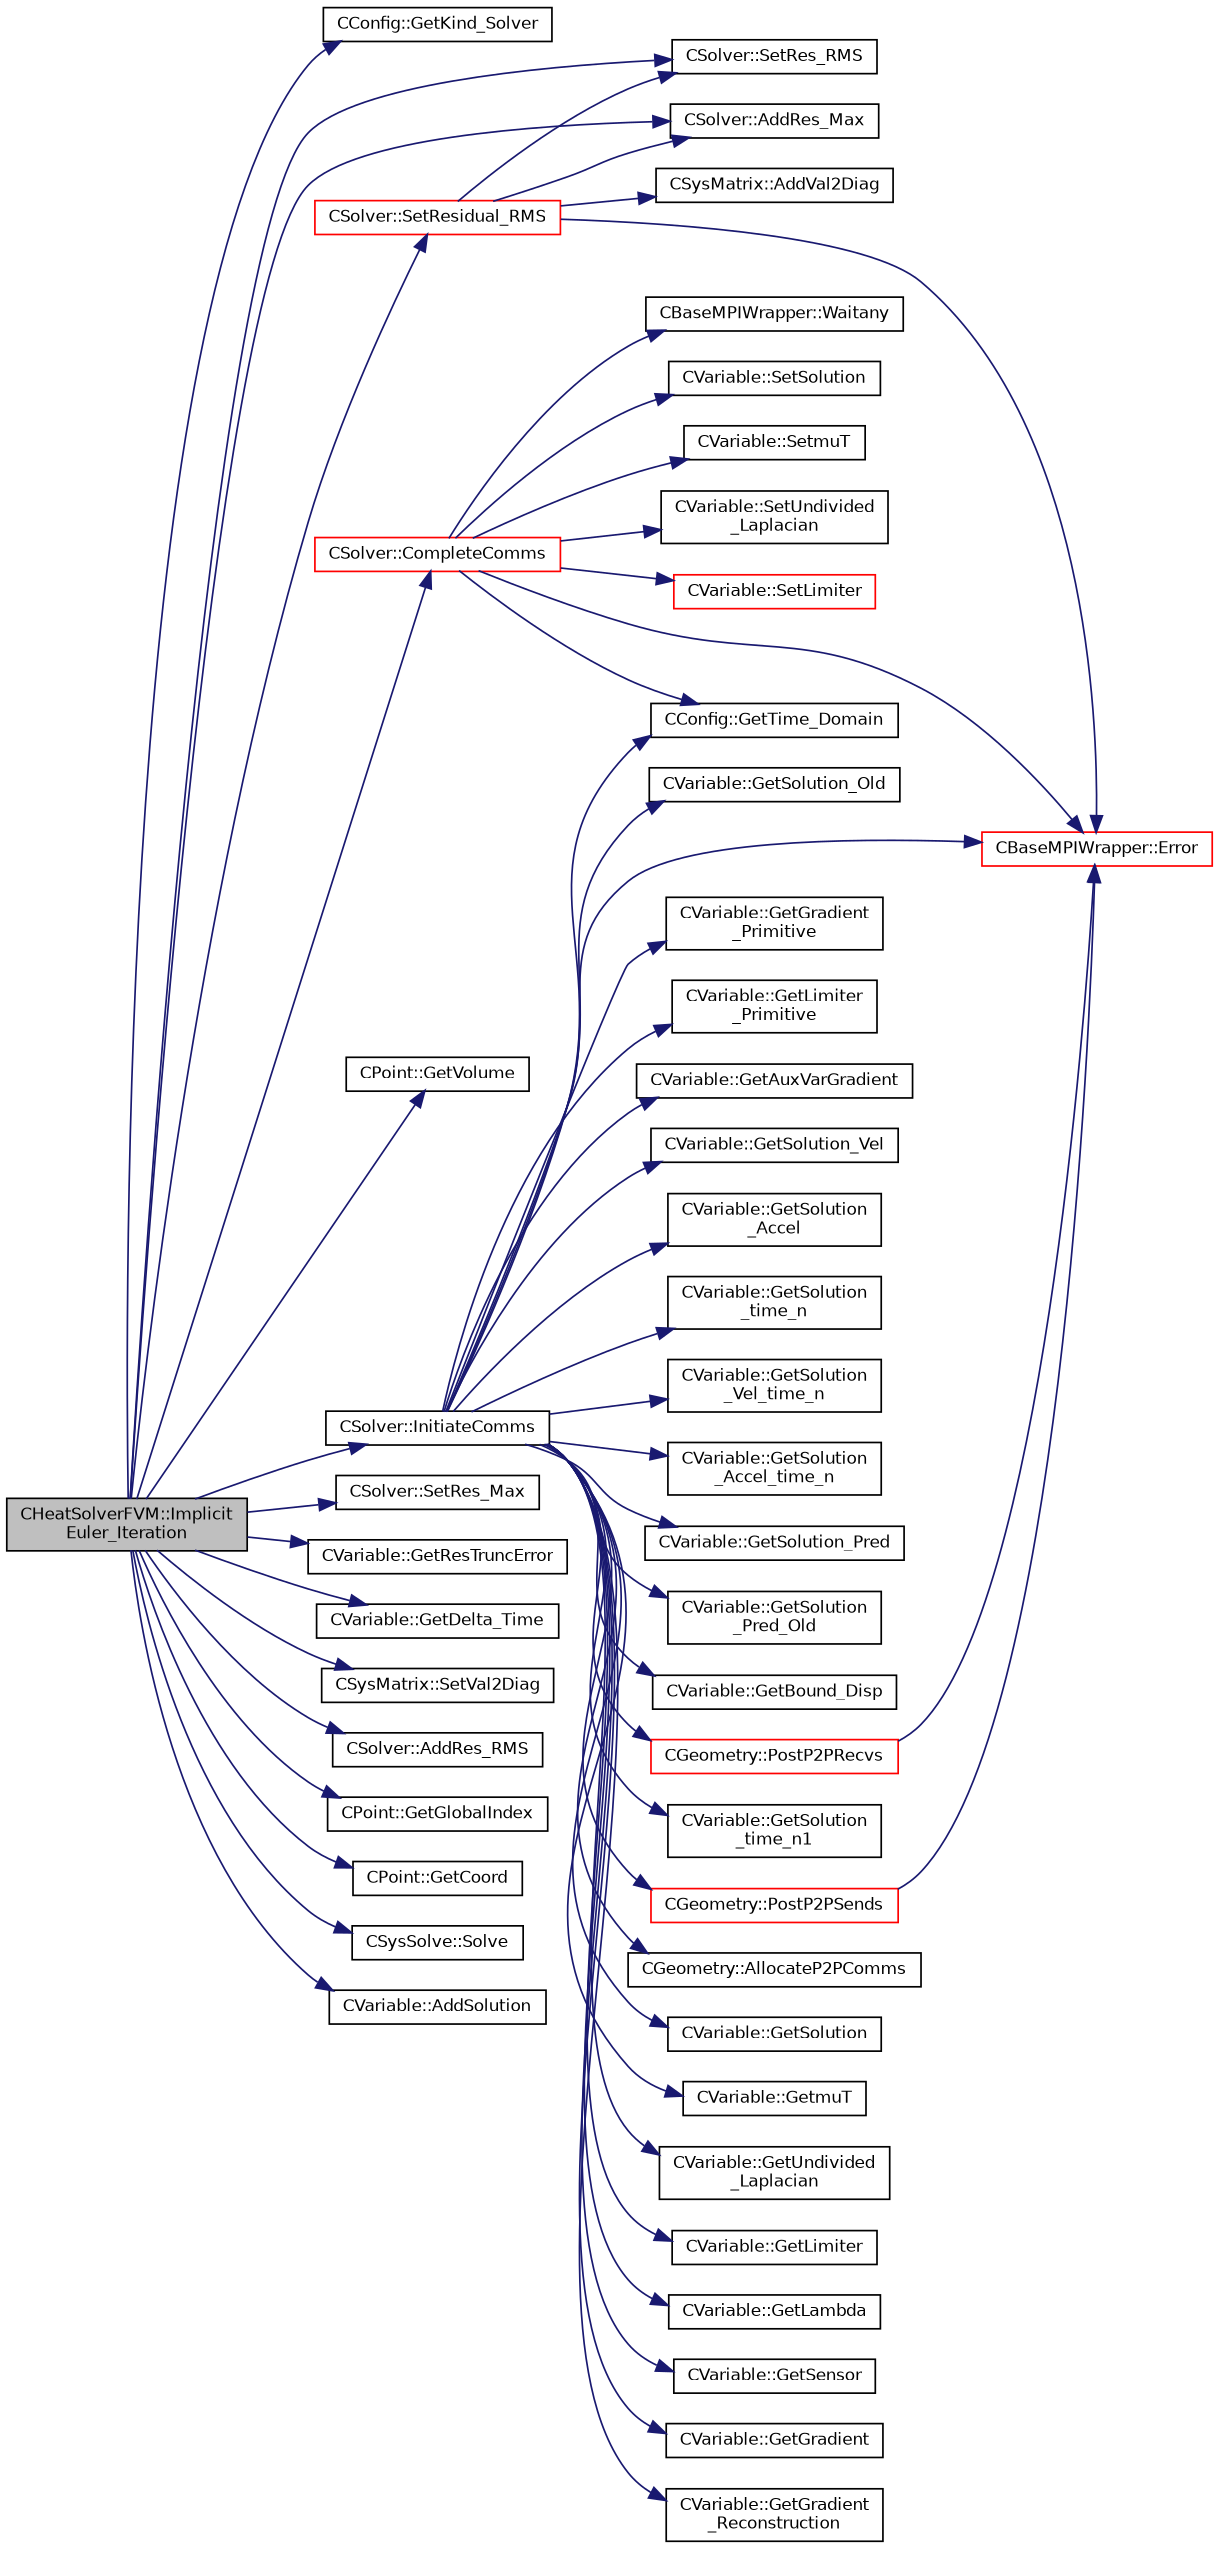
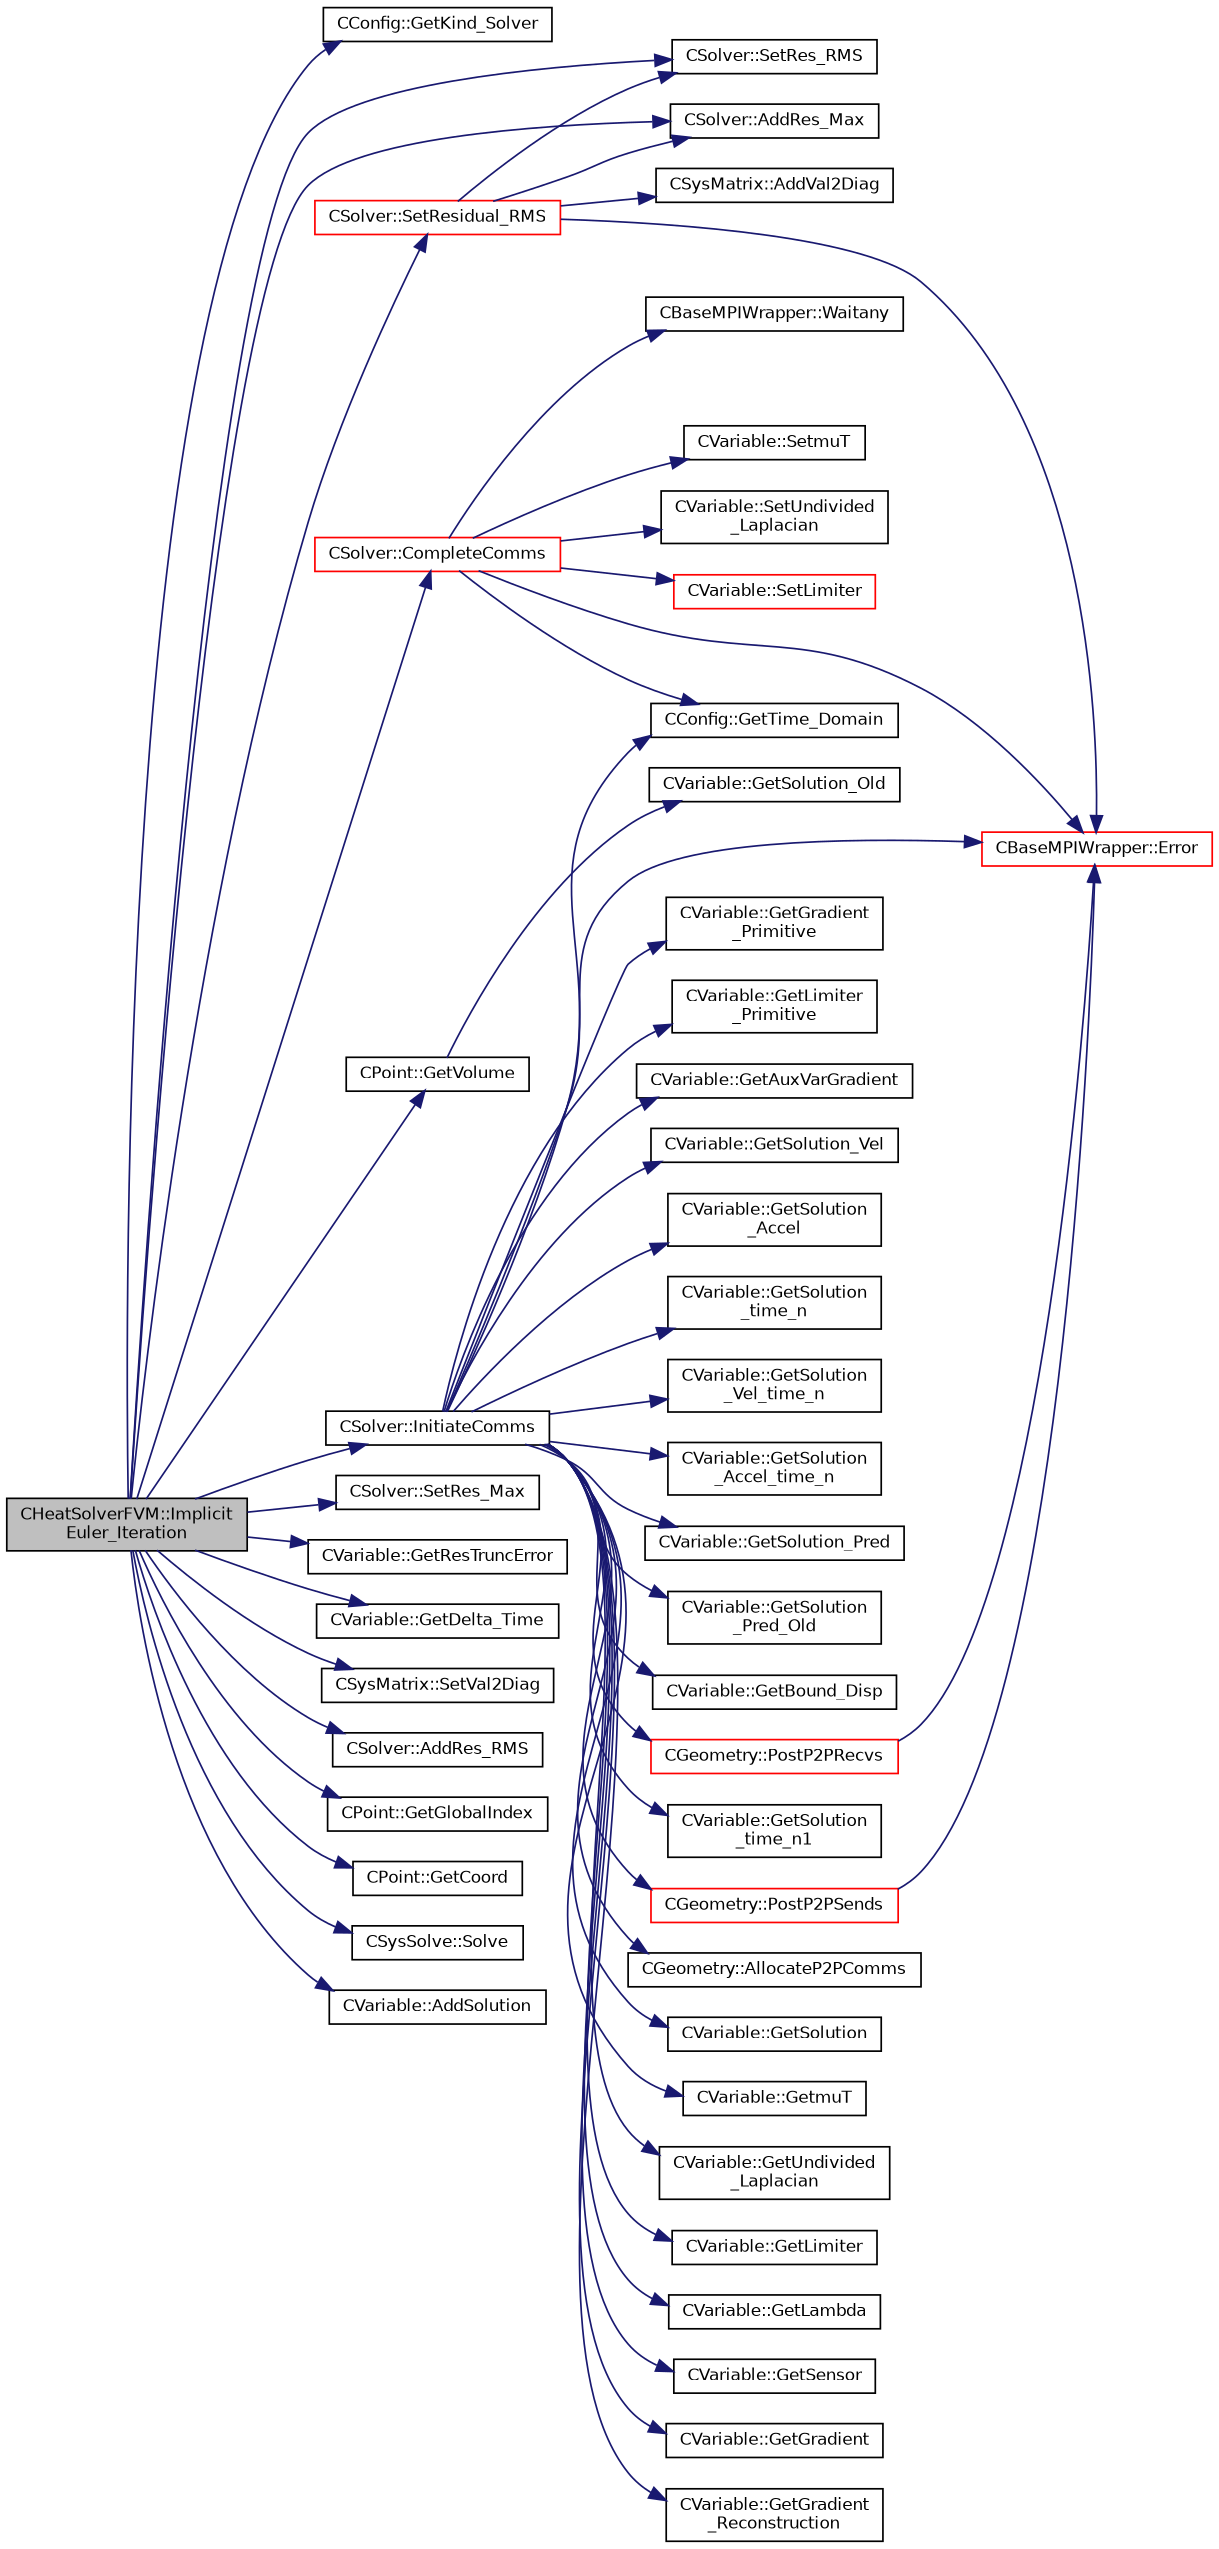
(775, 378) -> none
(566, 1109) -> (536, 914)
